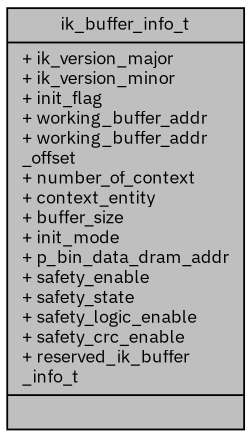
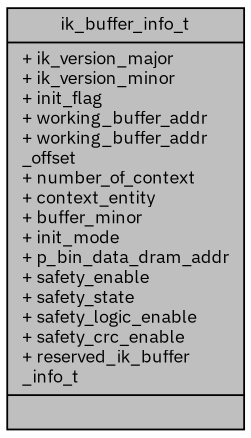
(73, 218) -> (82, 218)
